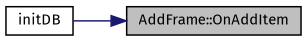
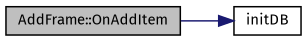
(92, 21) -> (200, 21)
